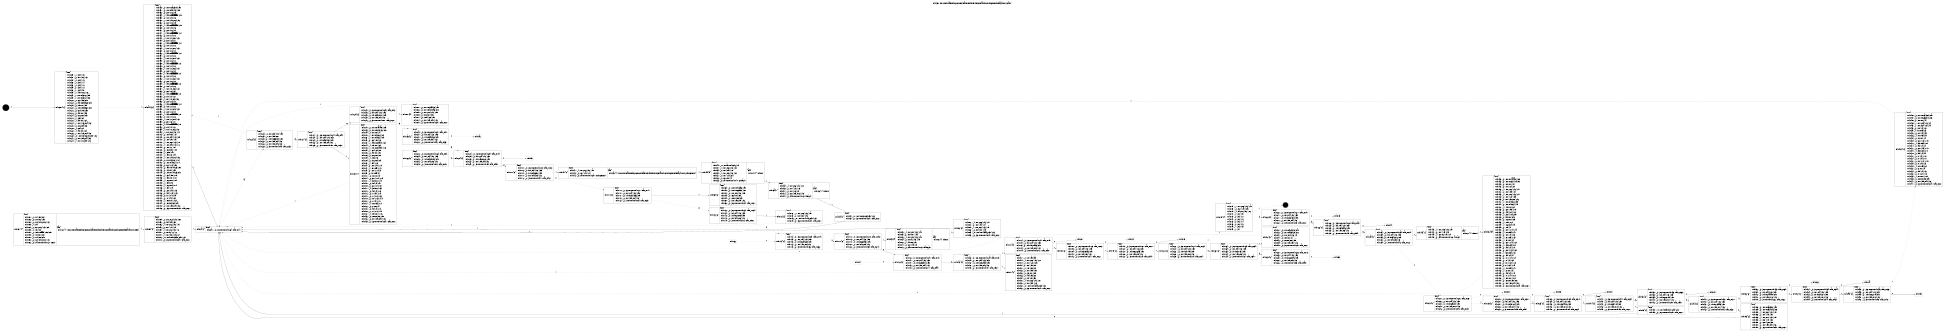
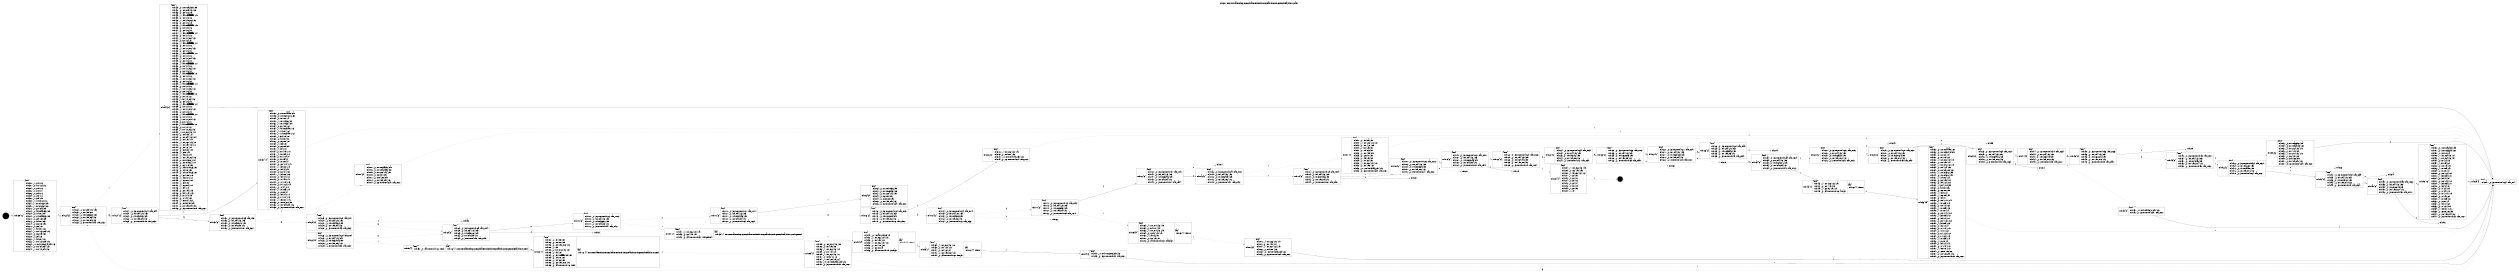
(120, 108) -> (58, 216)
(1257, 217) -> (1645, 155)
(1363, 232) -> (1738, 163)
(1286, 237) -> none
(756, 242) -> (1012, 218)
none -> (466, 249)
(877, 263) -> (1199, 167)
